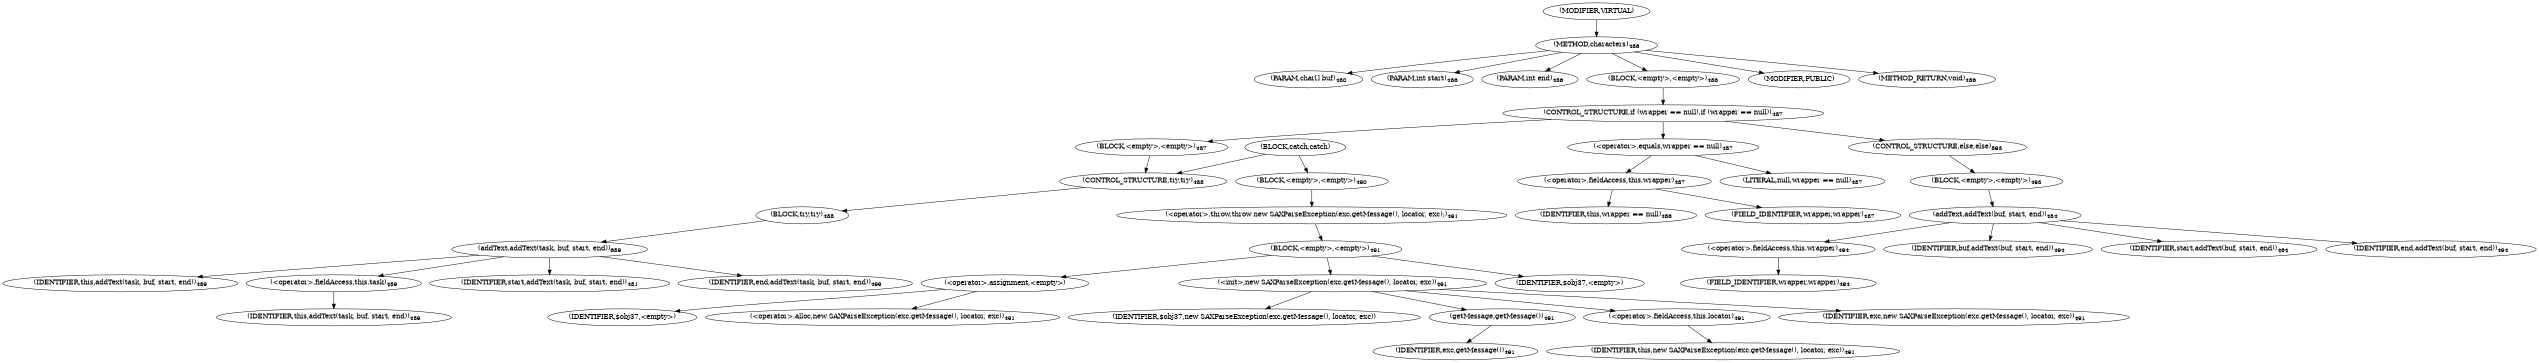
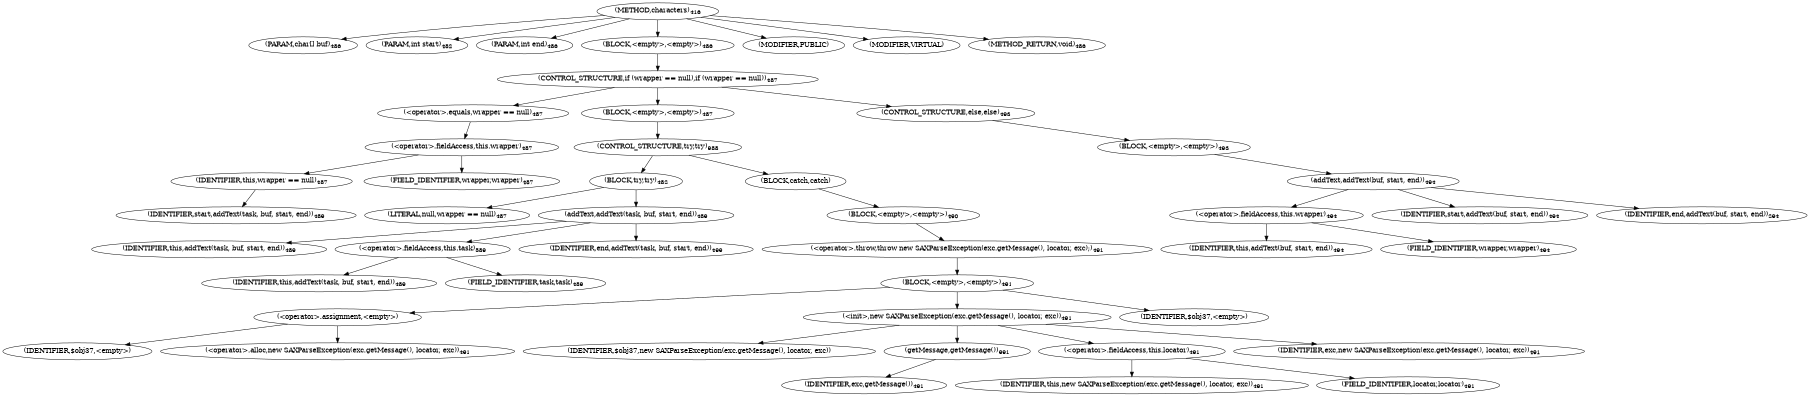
(1597, 26) -> (782, 28)
(1634, 45) -> (695, 11)
(1341, 79) -> (336, 45)
(1452, 79) -> (447, 45)
(1997, 147) -> (1005, 113)
(1224, 163) -> (726, 164)
(1731, 164) -> (548, 197)
(1198, 181) -> (713, 147)
(829, 215) -> (662, 181)
(1666, 215) -> (322, 181)
(2052, 215) -> (1430, 181)
(616, 249) -> (702, 215)
none -> (1266, 249)
(1988, 249) -> none
(2283, 249) -> (1554, 215)
(2503, 249) -> (1774, 215)
(550, 264) -> (250, 196)
(392, 283) -> (481, 249)
none -> (526, 283)
(633, 283) -> (319, 215)
(1549, 317) -> (1004, 351)
none -> (1408, 385)
